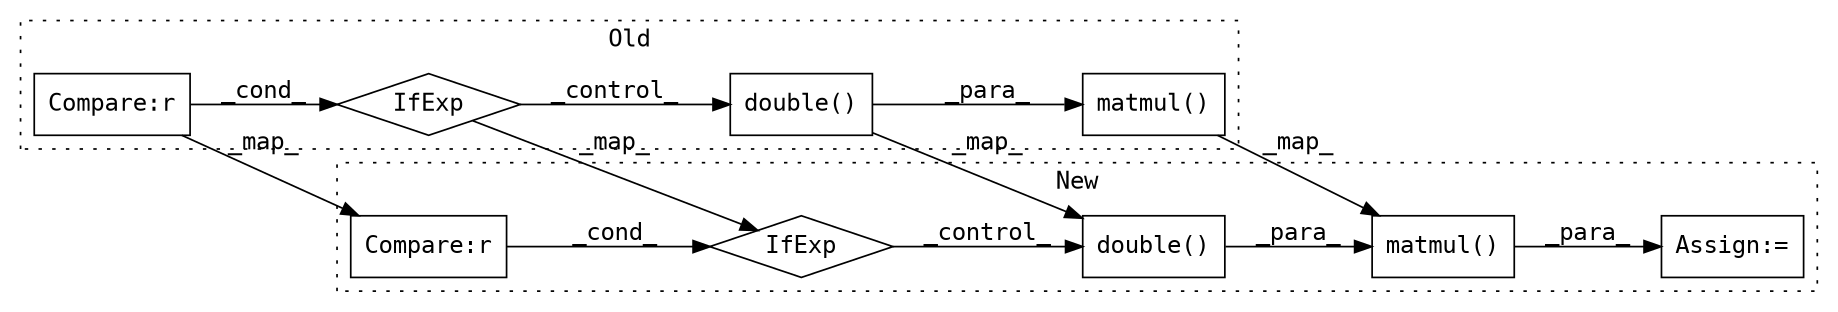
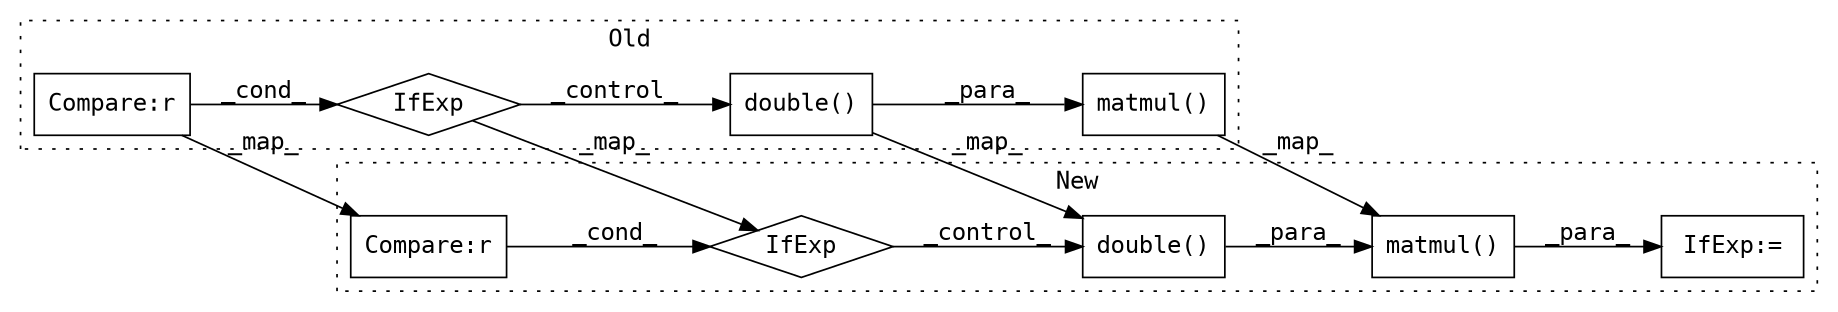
(1733, 247) -> (1733, 247)
